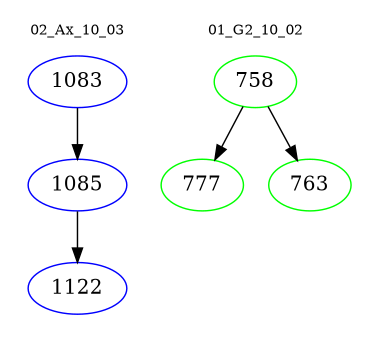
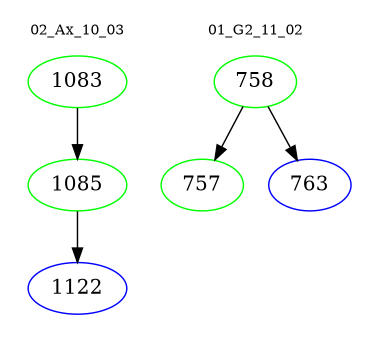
(256, 31) -> (256, 31)
(77, 82) -> (77, 82)
(77, 185) -> (77, 185)
(202, 185) -> (202, 185)
(310, 185) -> (310, 185)
